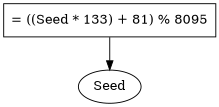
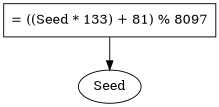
(110, 20) -> (110, 20)
